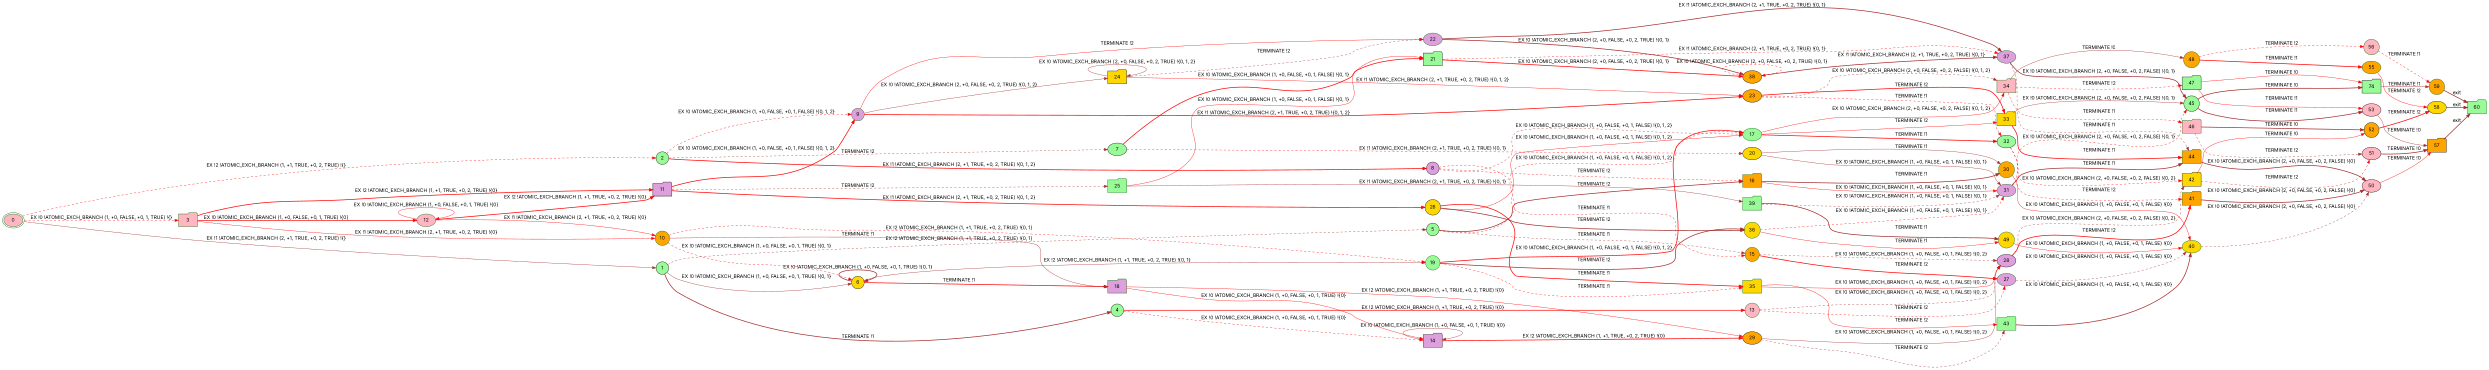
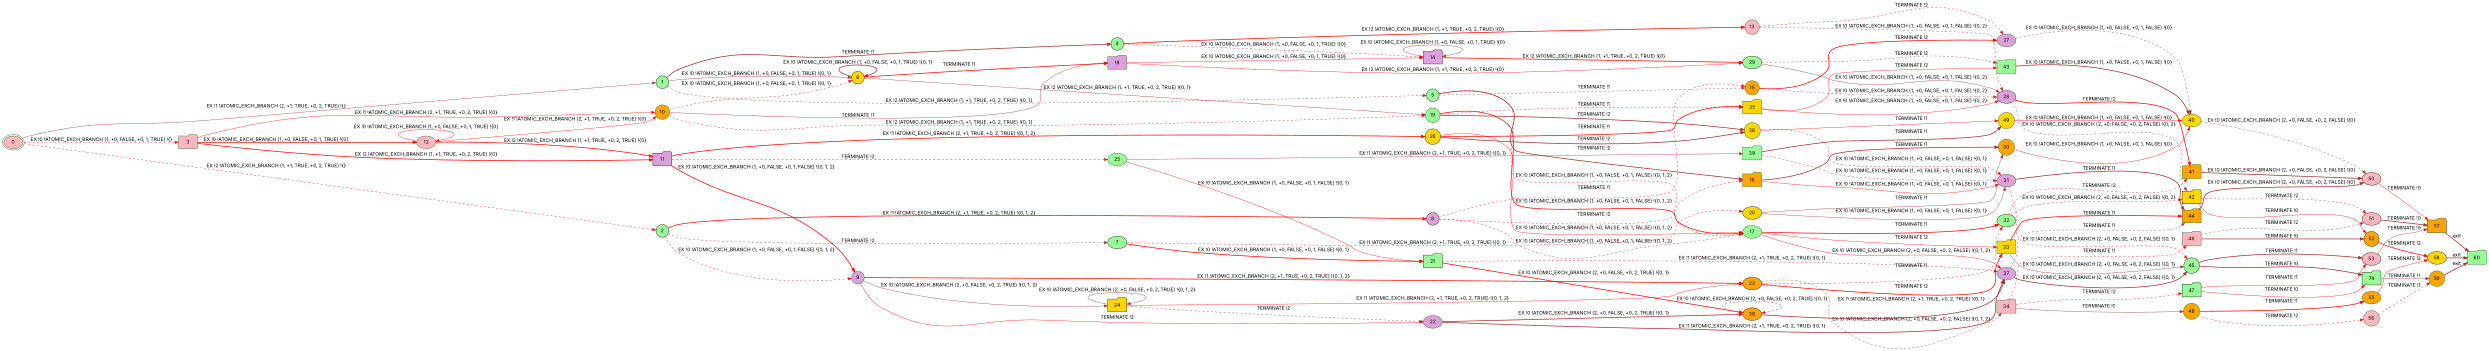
(1885, 117) -> (1879, 255)
(1117, 186) -> (1117, 160)
(1752, 338) -> (1752, 63)
